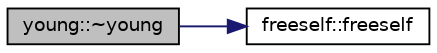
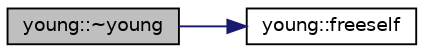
(338, 26) -> (331, 26)
